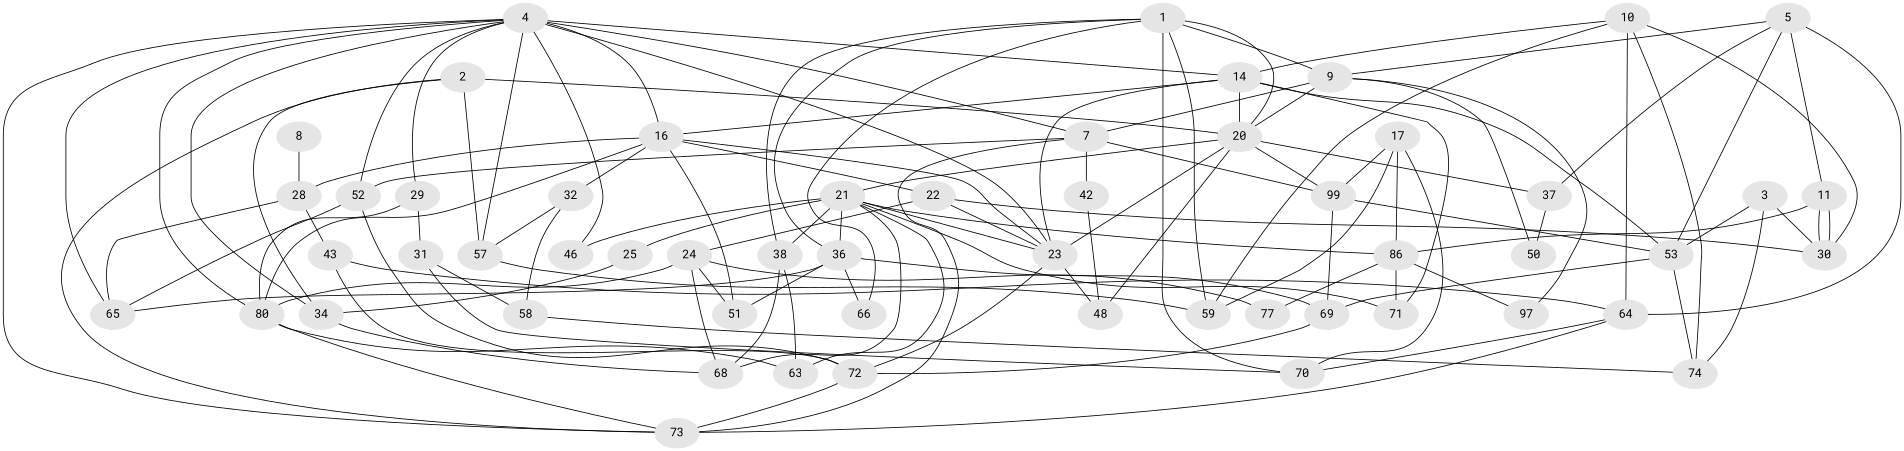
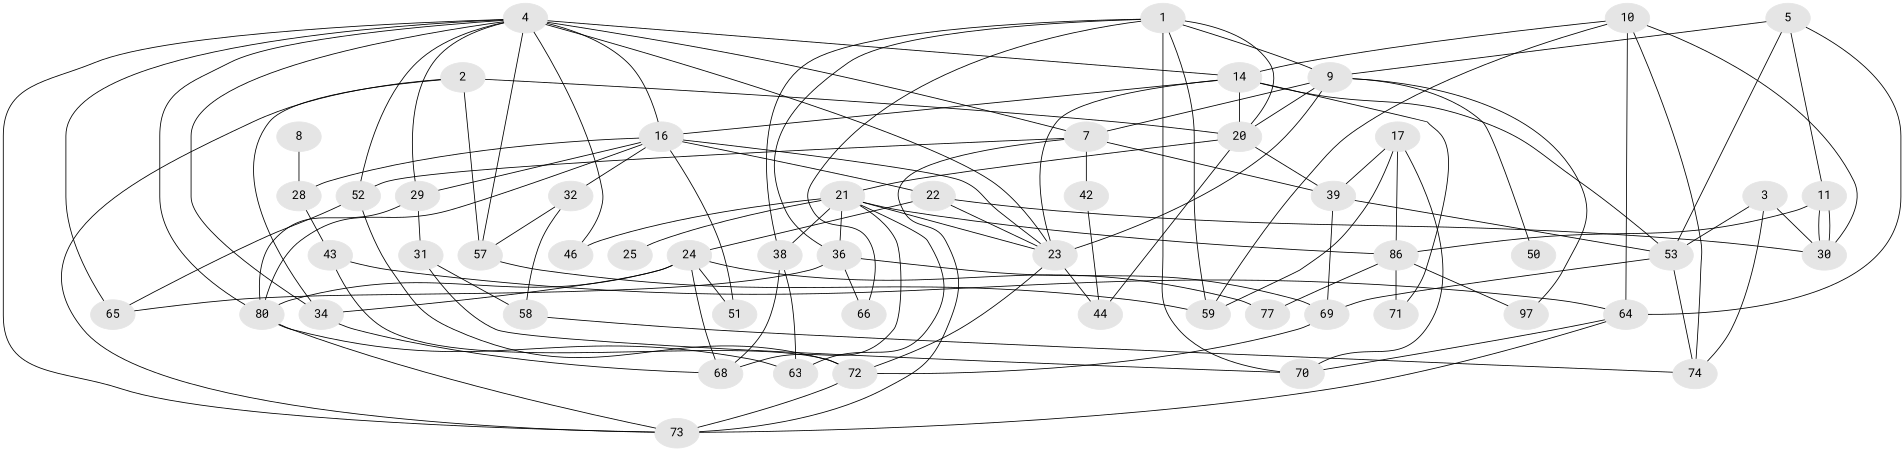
none -> (514, 172)
(1147, 196) -> (1212, 190)
(1333, 196) -> (1333, 196)
(1549, 196) -> none
(173, 226) -> none
(794, 281) -> none
(1140, 287) -> none
(466, 299) -> (476, 299)
(1100, 315) -> (1100, 315)
